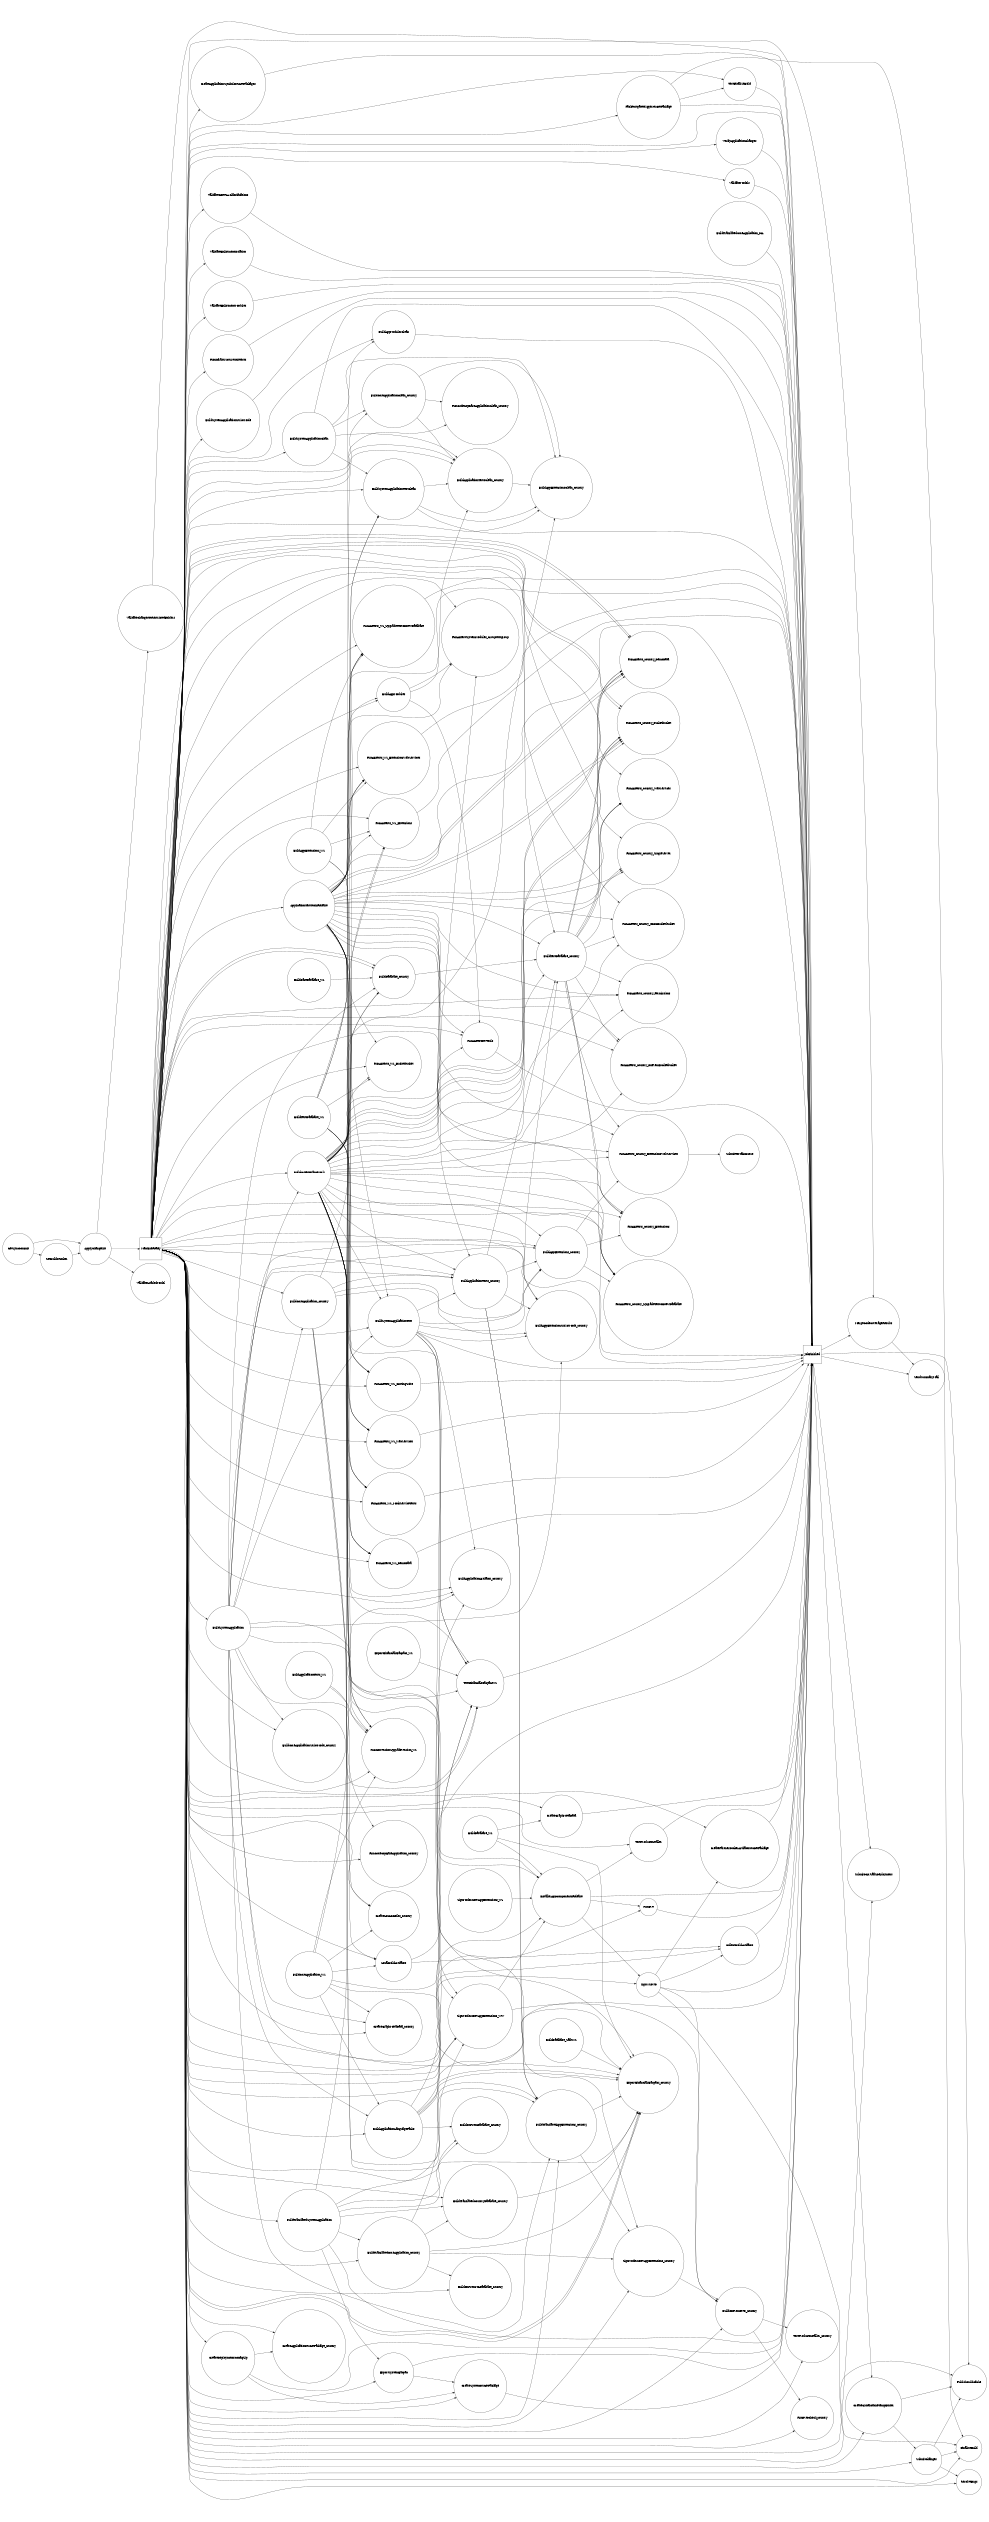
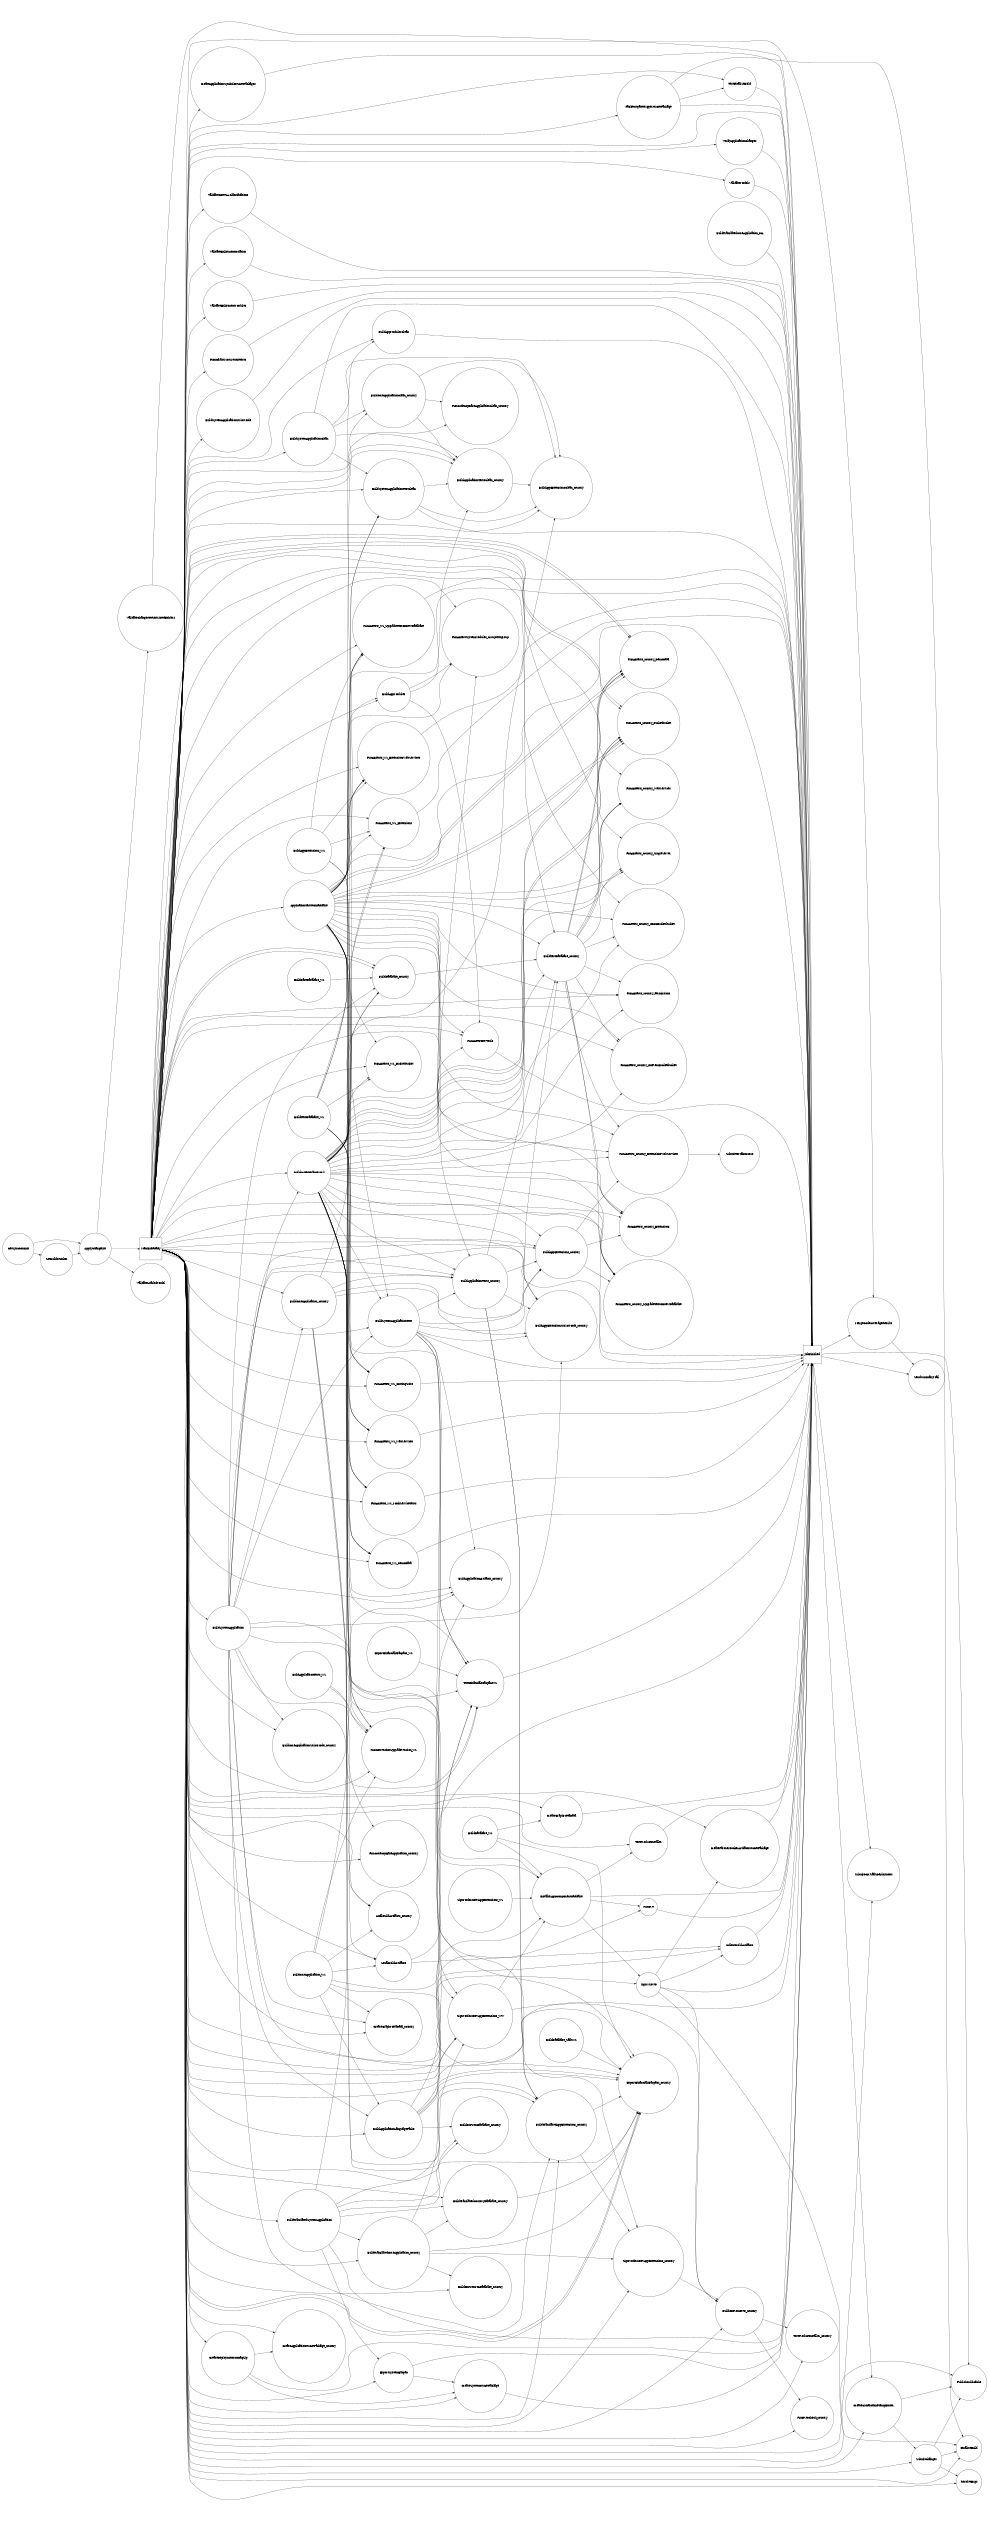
(394, 1916) -> (394, 1916)
